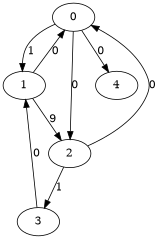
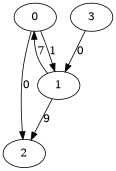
(56, 51) -> (42, 51)
(117, 85) -> none
(148, 91) -> none
(56, 184) -> none
